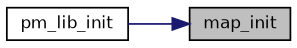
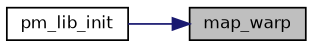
(240, 24) -> (248, 24)
